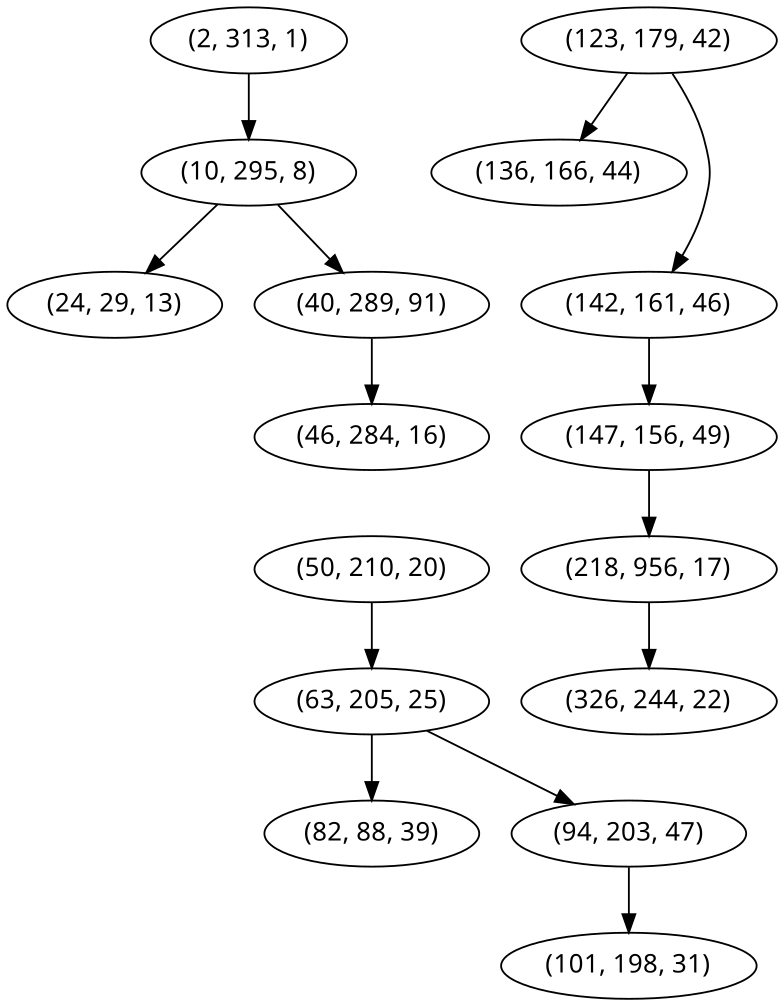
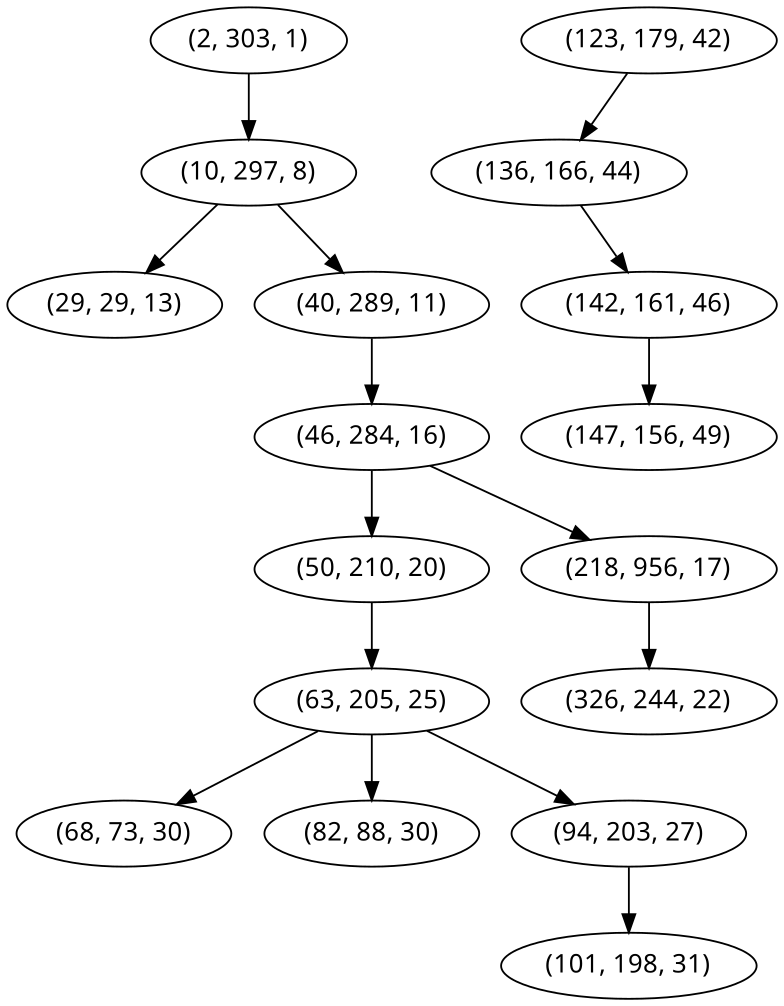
(249, 40) -> (249, 40)
(709, 163) -> (599, 231)
(249, 173) -> (249, 173)
(115, 305) -> (115, 305)
(372, 305) -> (372, 305)
none -> (372, 494)
(649, 494) -> (501, 499)
none -> (124, 834)
(372, 834) -> (372, 834)
(629, 834) -> (629, 834)
